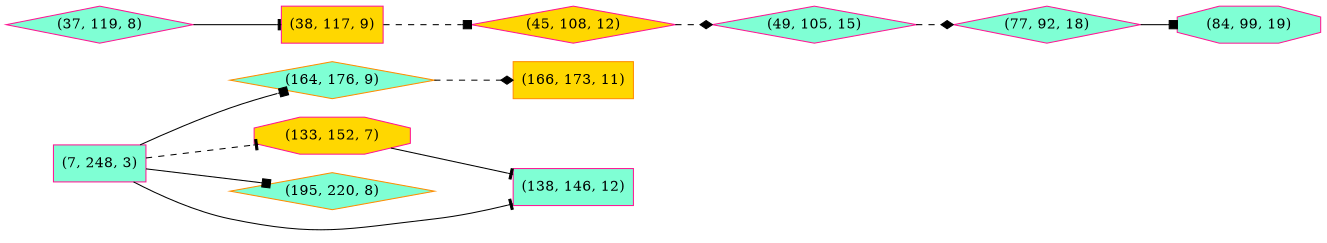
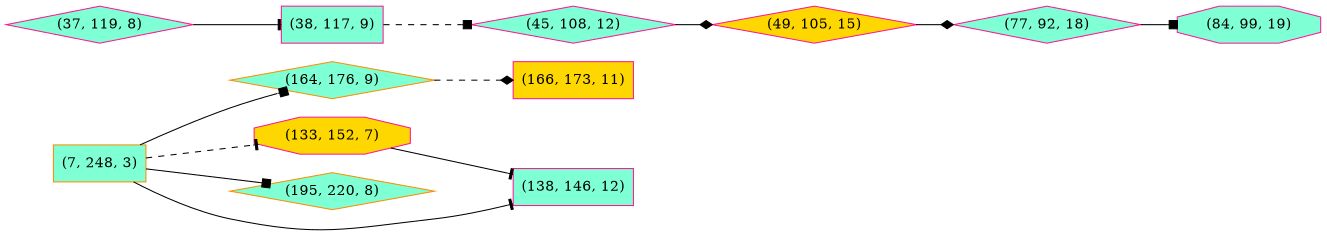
(332, 25) -> (332, 25)
(573, 25) -> (573, 25)
(688, 25) -> (688, 25)
(814, 25) -> (814, 25)
(929, 25) -> (929, 25)
(573, 80) -> (573, 80)
(100, 163) -> (100, 163)
